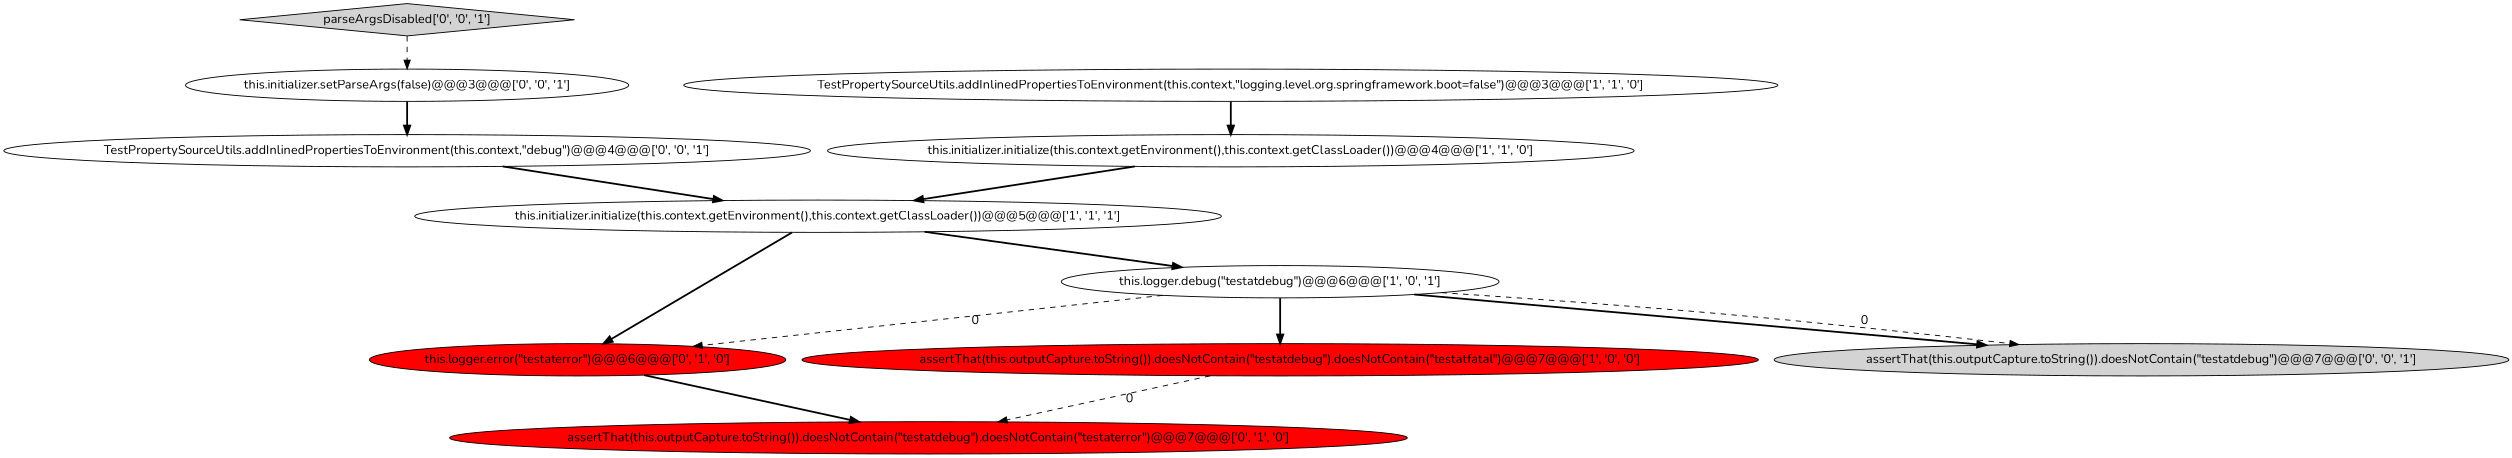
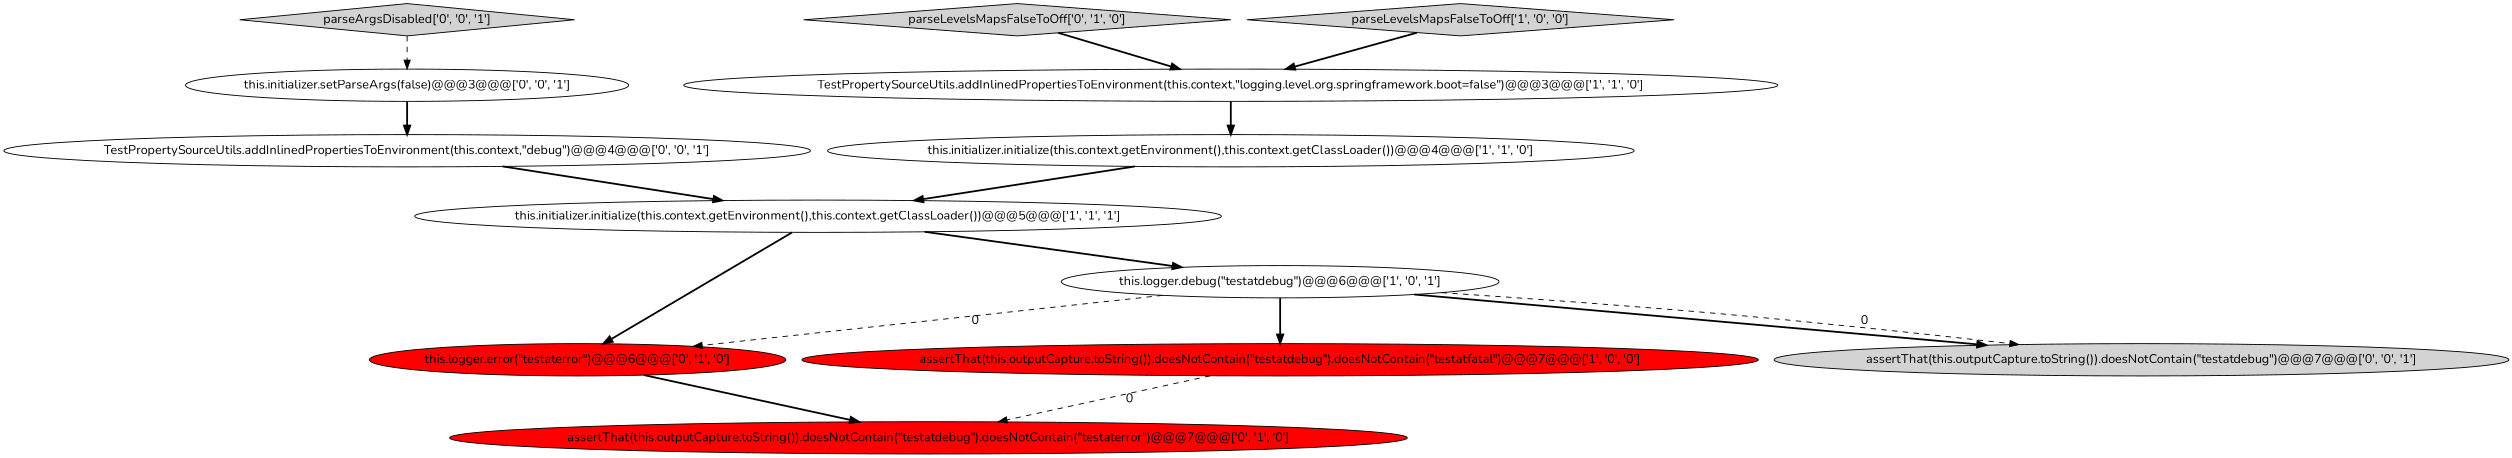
none -> (1017, 20)
none -> (1460, 20)
